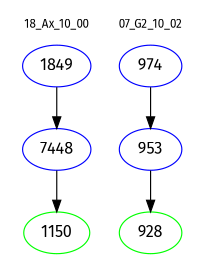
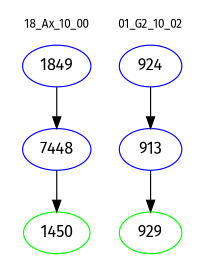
(151, 25) -> (151, 25)
(151, 66) -> (151, 66)
(151, 149) -> (151, 149)
(57, 233) -> (57, 233)
(151, 233) -> (151, 233)
